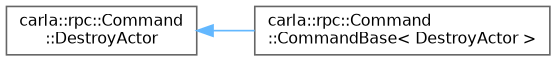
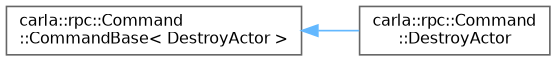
(234, 31) -> (339, 31)
